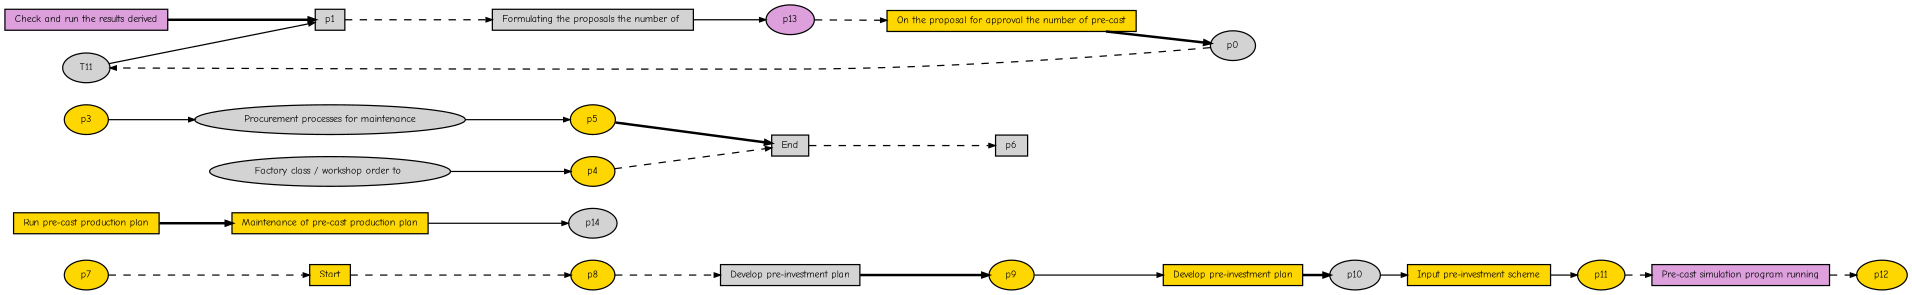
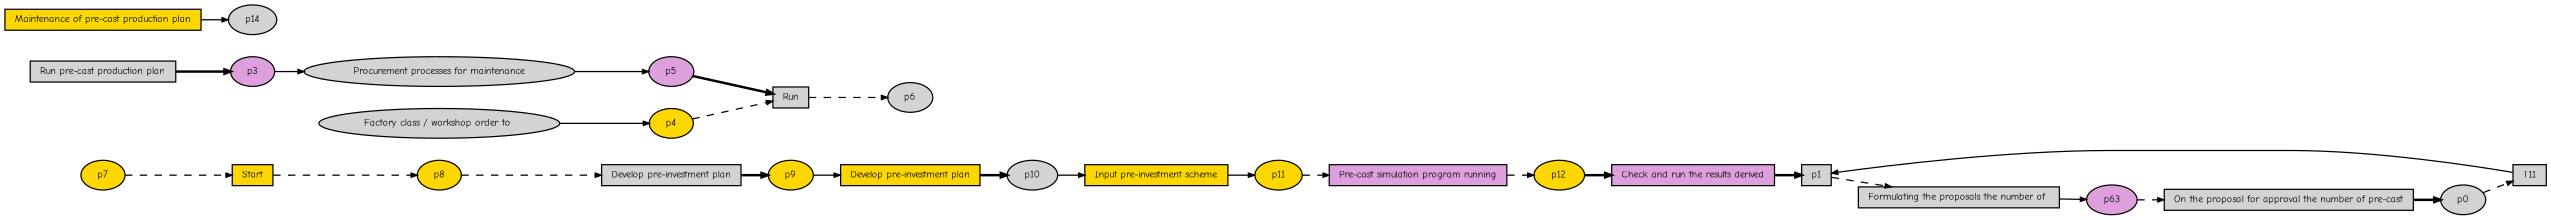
(790, 20) -> (2112, 200)
(1012, 21) -> (2289, 200)
(86, 68) -> (2530, 175)
(86, 120) -> (253, 72)
(593, 120) -> (671, 72)
(790, 146) -> (791, 97)
(1012, 146) -> (910, 97)
none -> (1595, 175)
(86, 223) -> (103, 72)
(192, 223) -> (200, 72)
